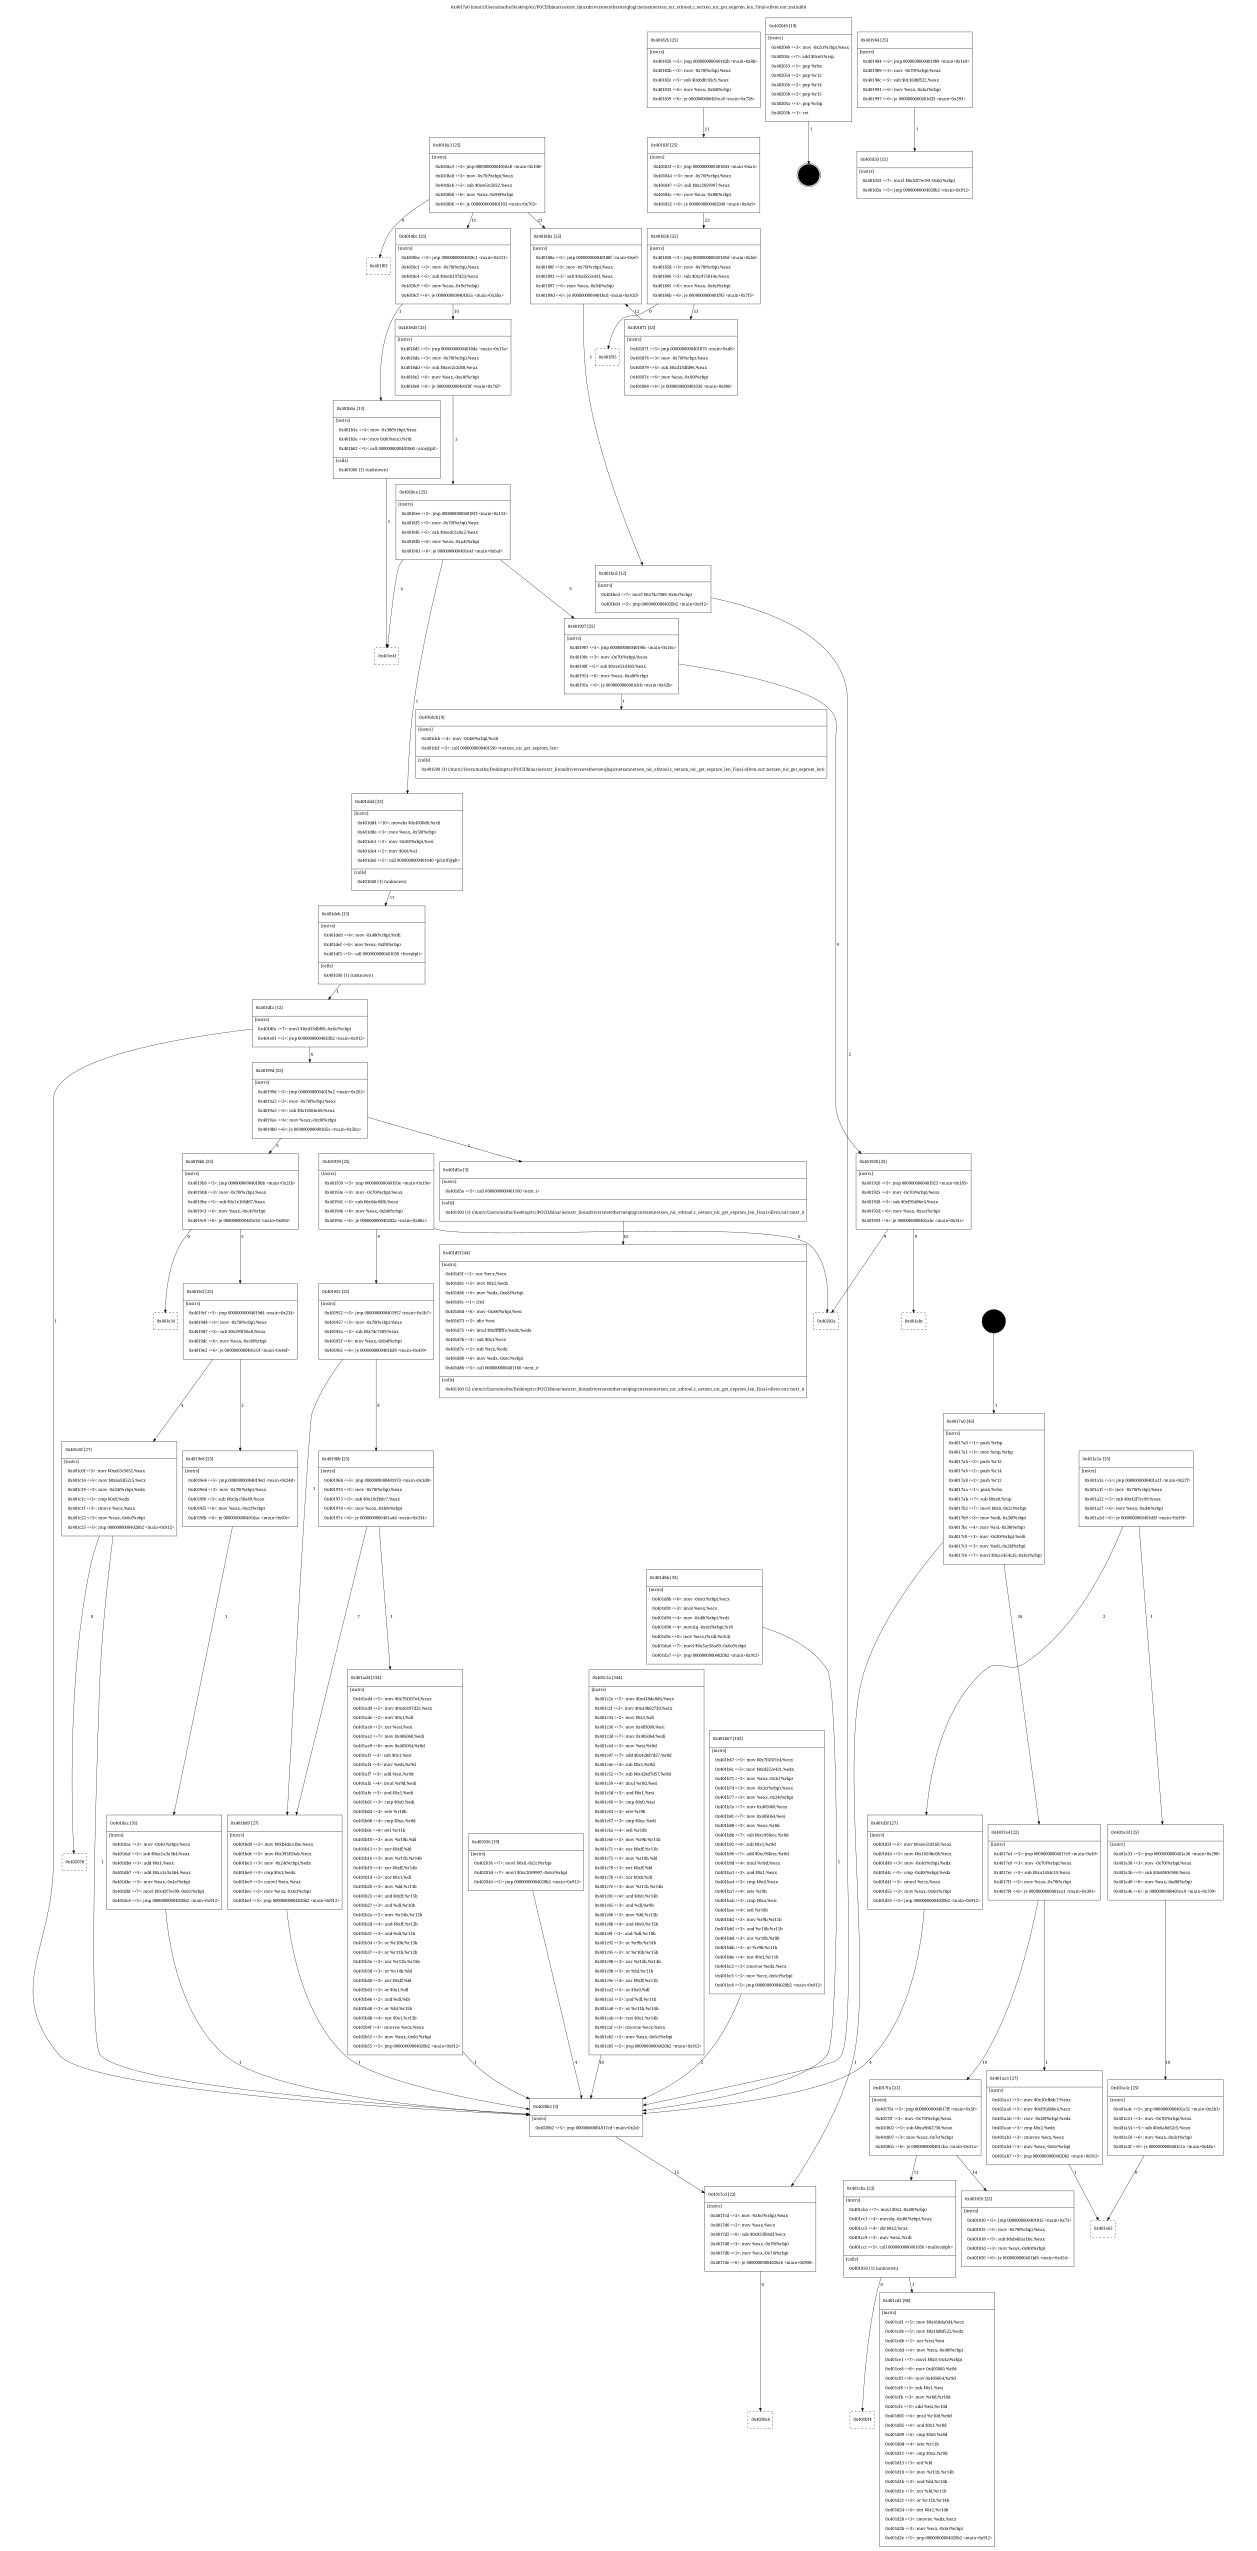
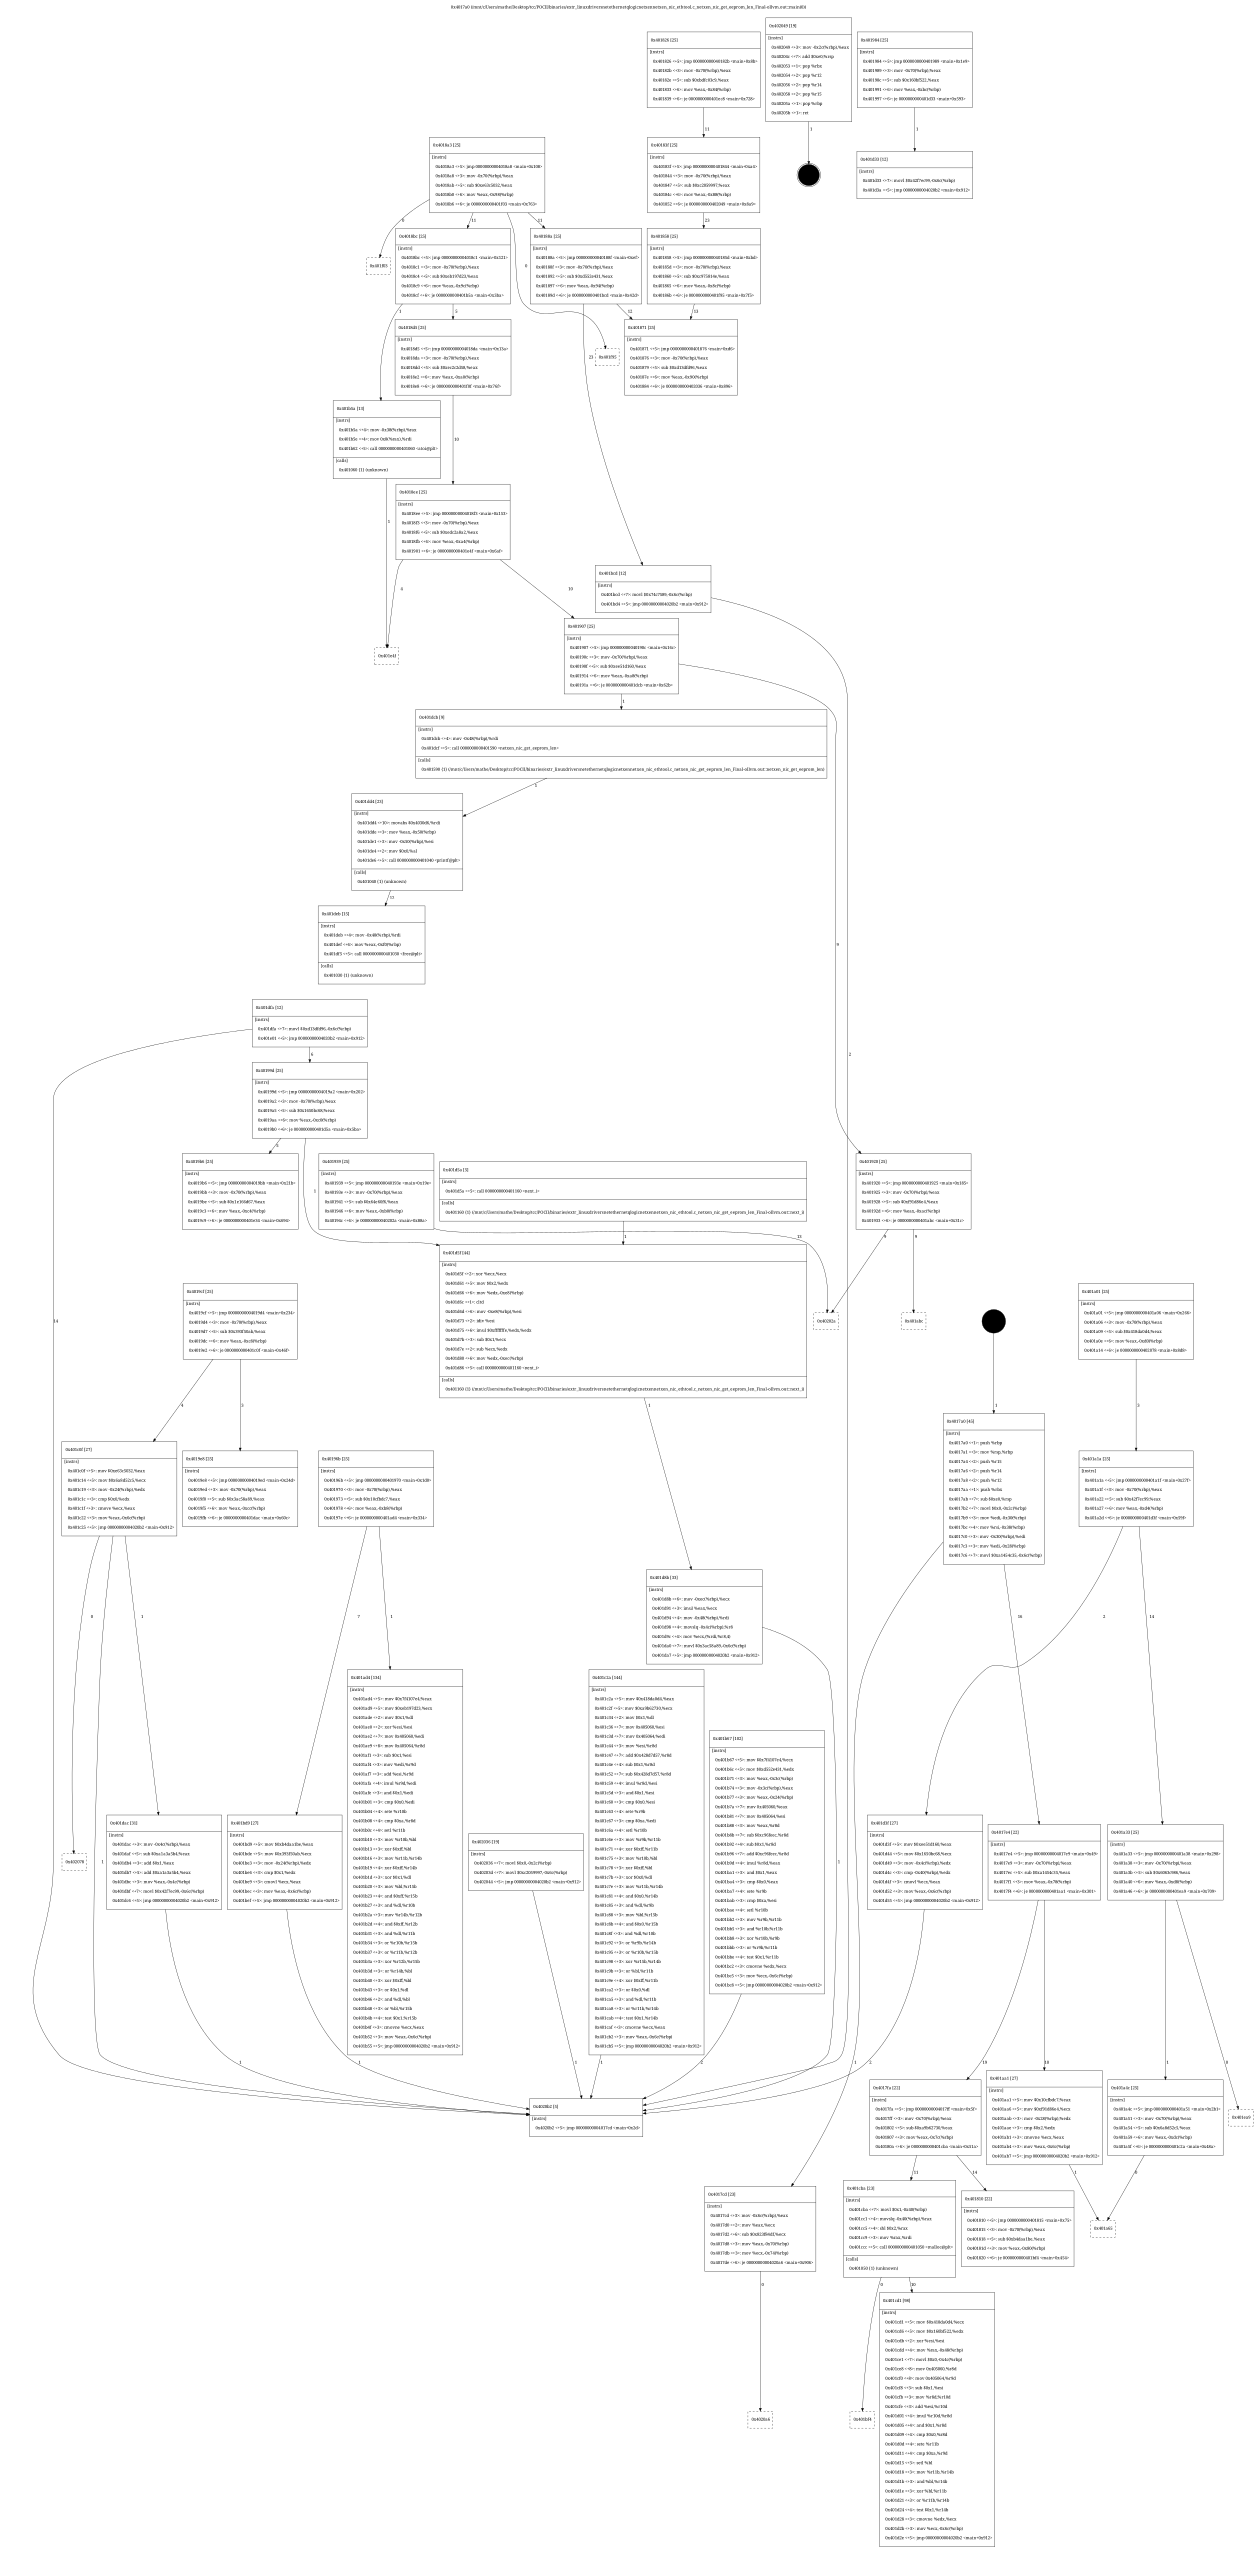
(456, 312) -> (456, 312)
(635, 313) -> (623, 311)
(626, 317) -> (527, 307)
(590, 357) -> (590, 357)
(456, 440) -> (456, 440)
(570, 589) -> (570, 589)
(418, 674) -> (506, 797)
(336, 991) -> none
(443, 1139) -> (327, 1237)
(625, 1237) -> (625, 1237)
(799, 1237) -> (799, 1237)
(240, 1255) -> none
(55, 1321) -> (55, 1321)
(165, 1321) -> none
(376, 1321) -> none
none -> (1136, 1321)
none -> (667, 1482)
(1151, 1617) -> (1151, 1617)
(203, 1669) -> (142, 1674)
(575, 2063) -> (575, 2063)
(601, 2063) -> (601, 2063)
(870, 2063) -> (870, 2063)
(1046, 2063) -> (1046, 2063)
(1167, 2063) -> (1167, 2063)
(492, 2078) -> none
none -> (1241, 2118)
(659, 2164) -> none
(913, 2285) -> (913, 2285)
